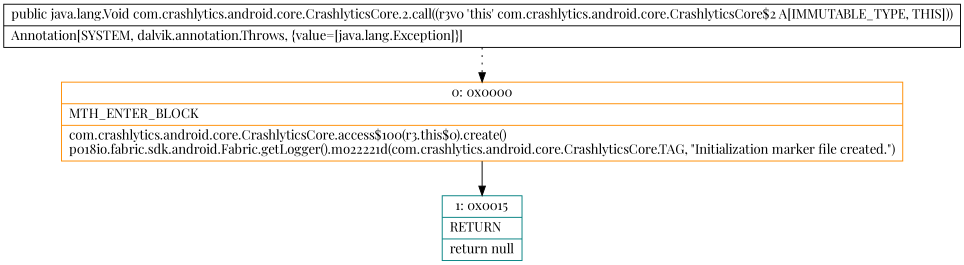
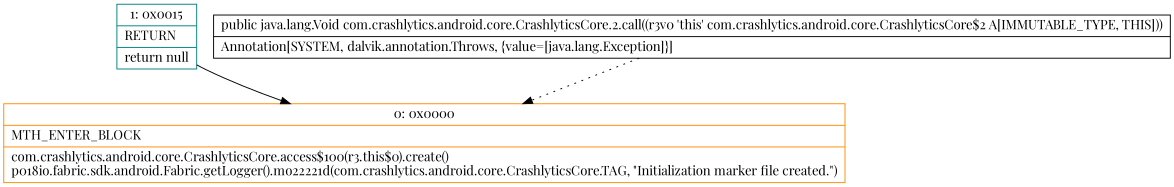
(482, 174) -> (238, 84)
